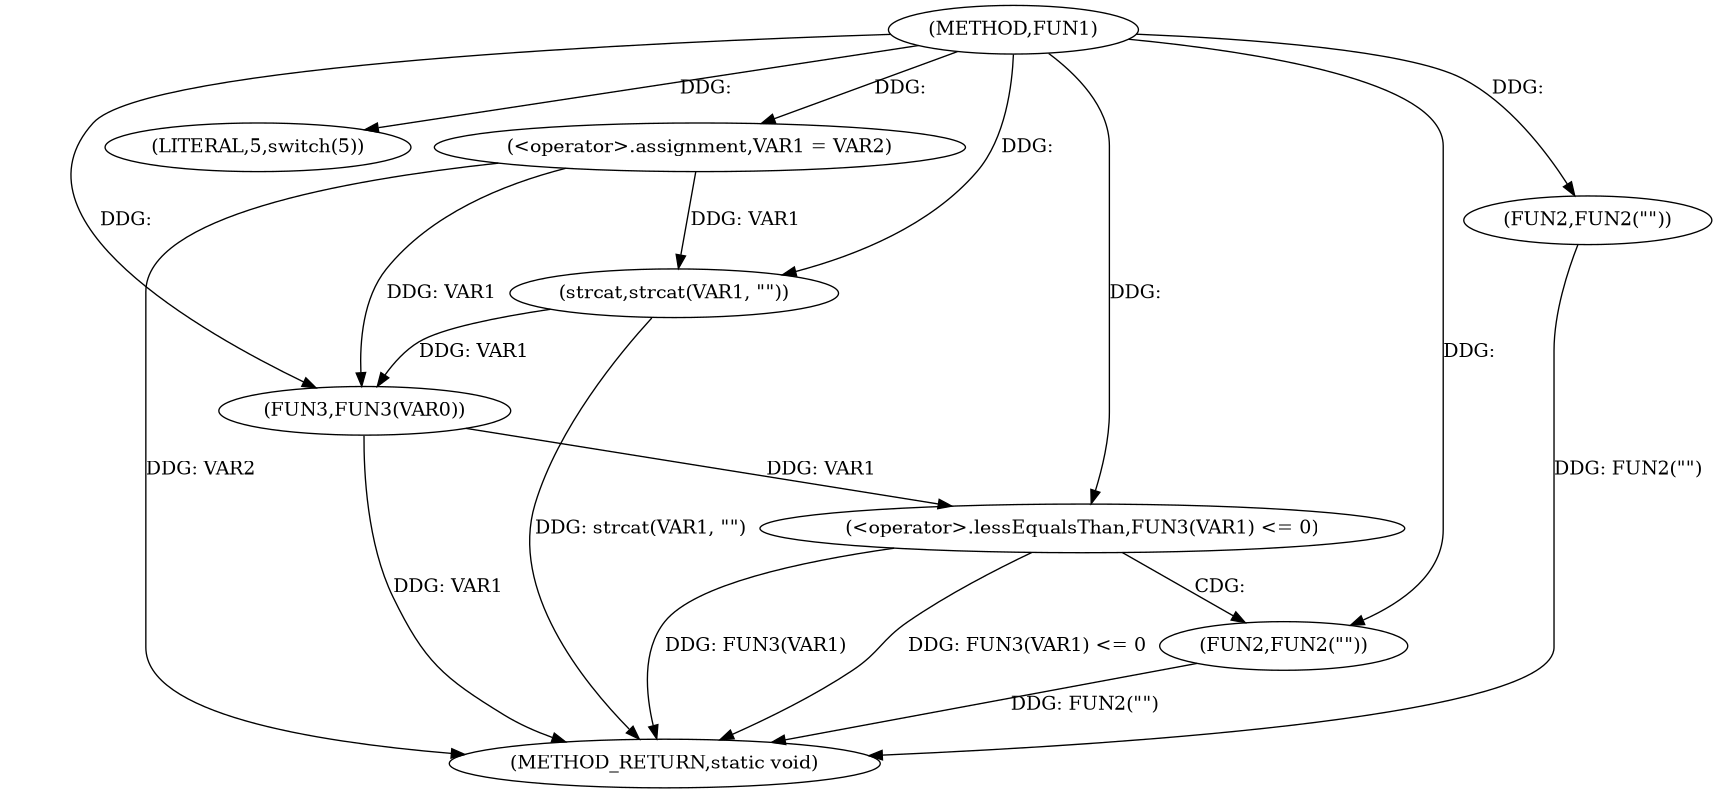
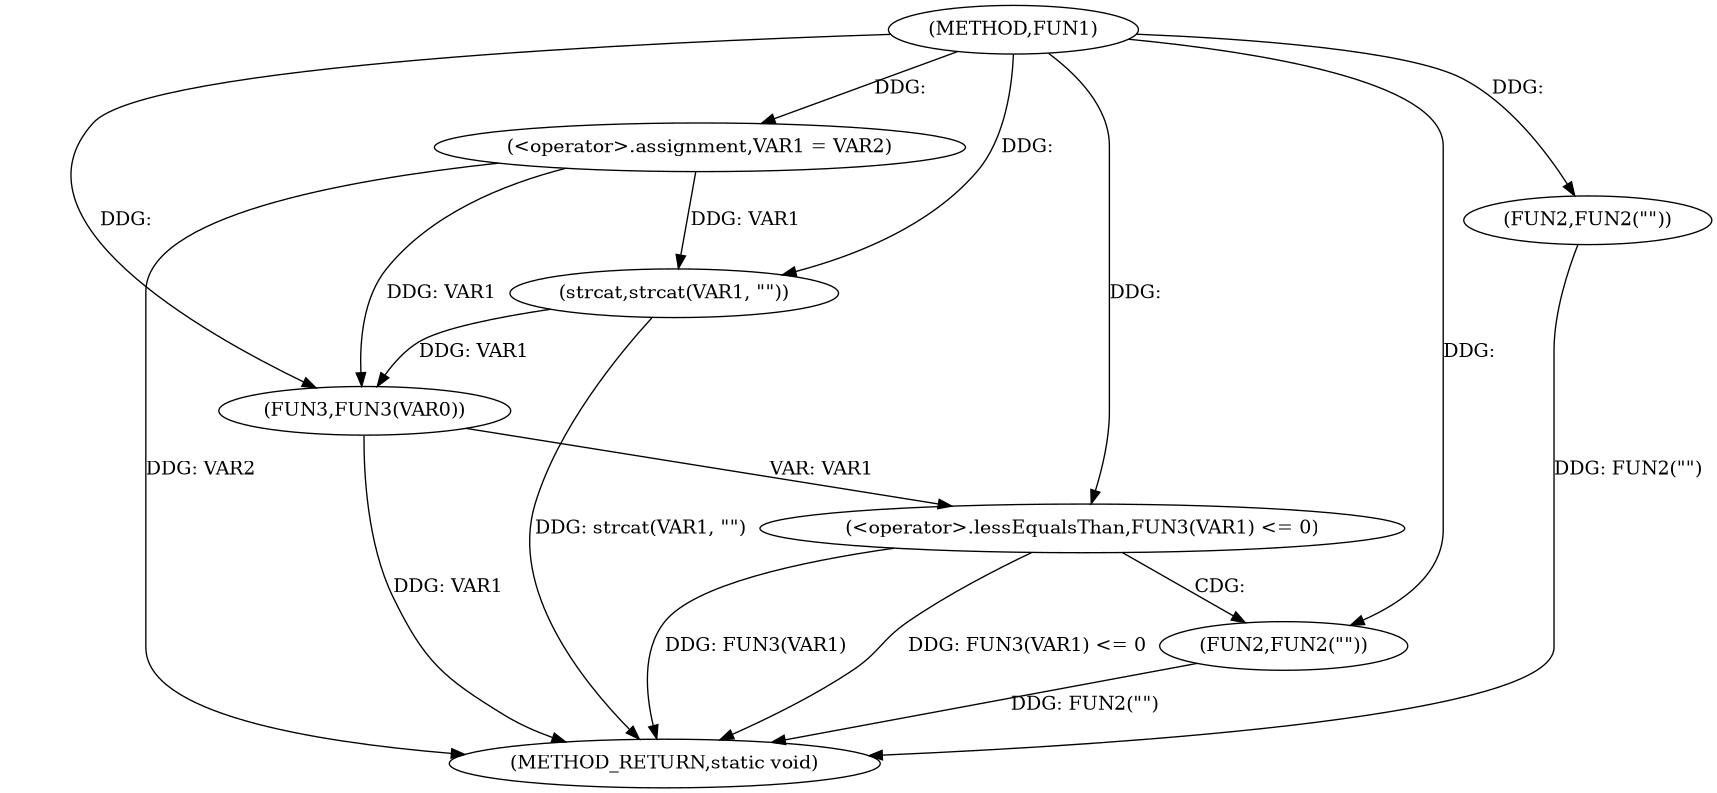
(258, 147) -> none
(822, 470) -> (822, 470)
